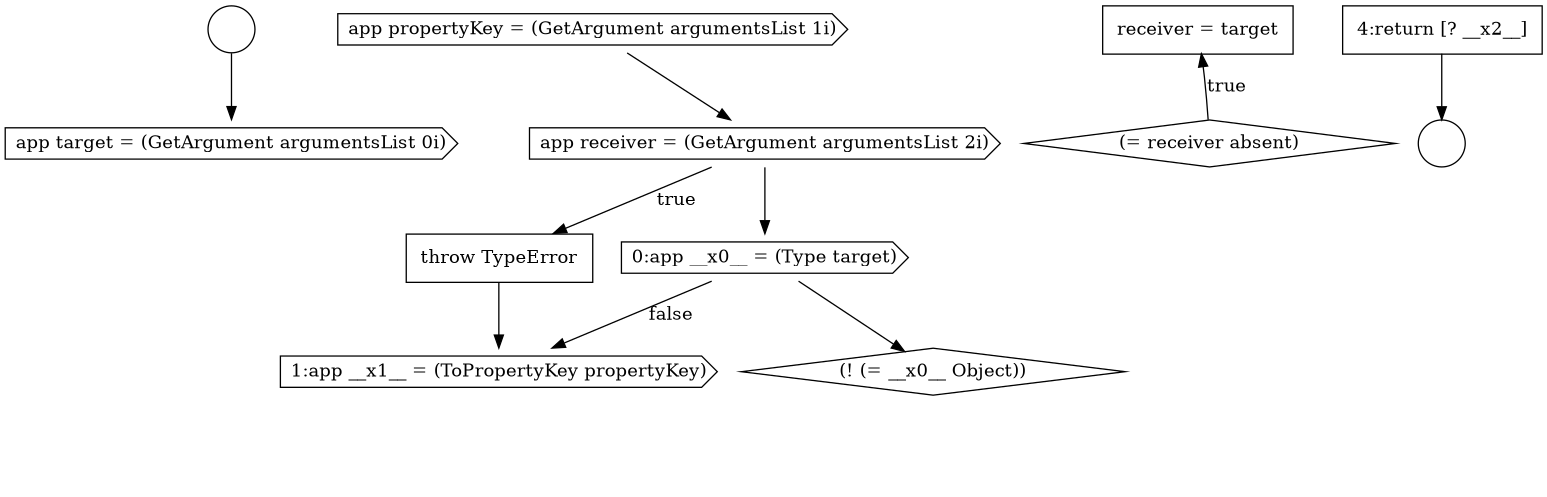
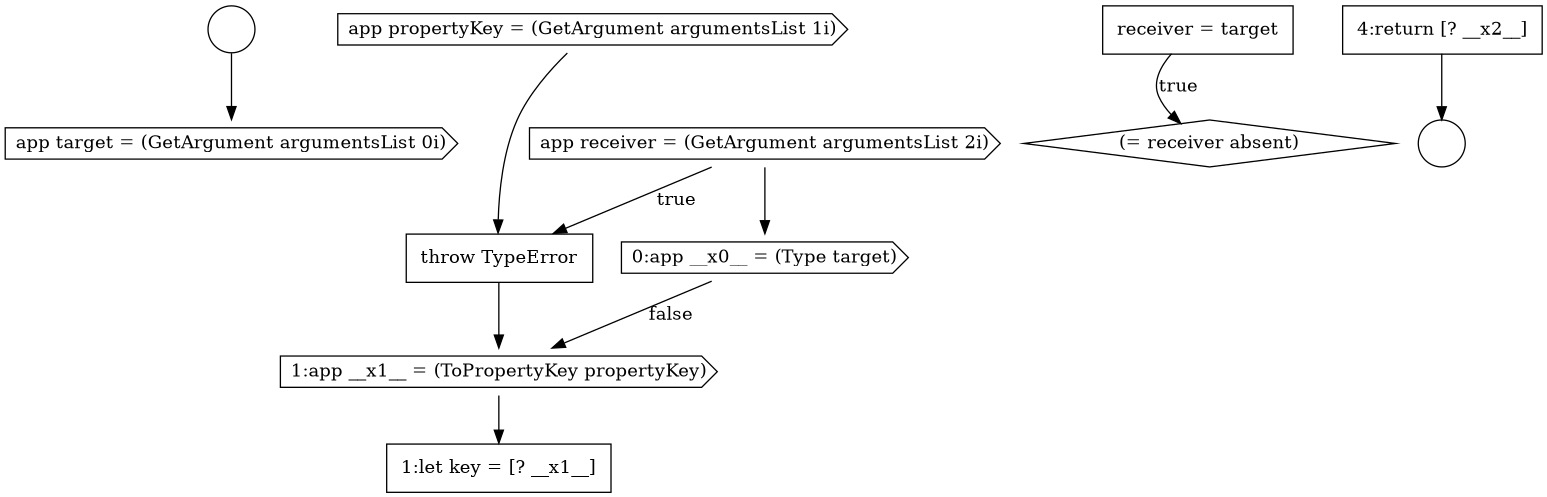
(673, 83) -> (514, 128)
(1206, 93) -> (1157, 84)
(933, 372) -> none
none -> (499, 468)
